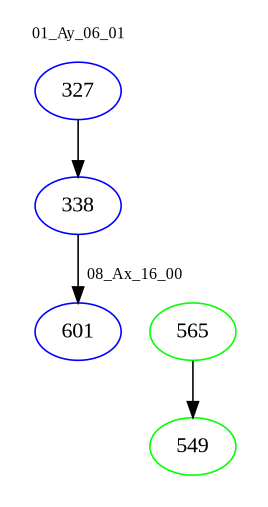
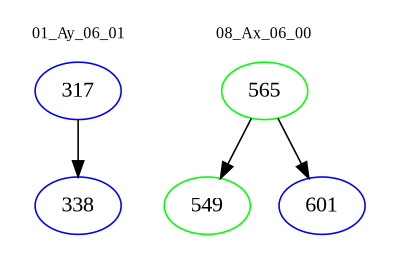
(78, 91) -> (78, 91)
(78, 270) -> (290, 141)
(136, 275) -> (265, 34)
